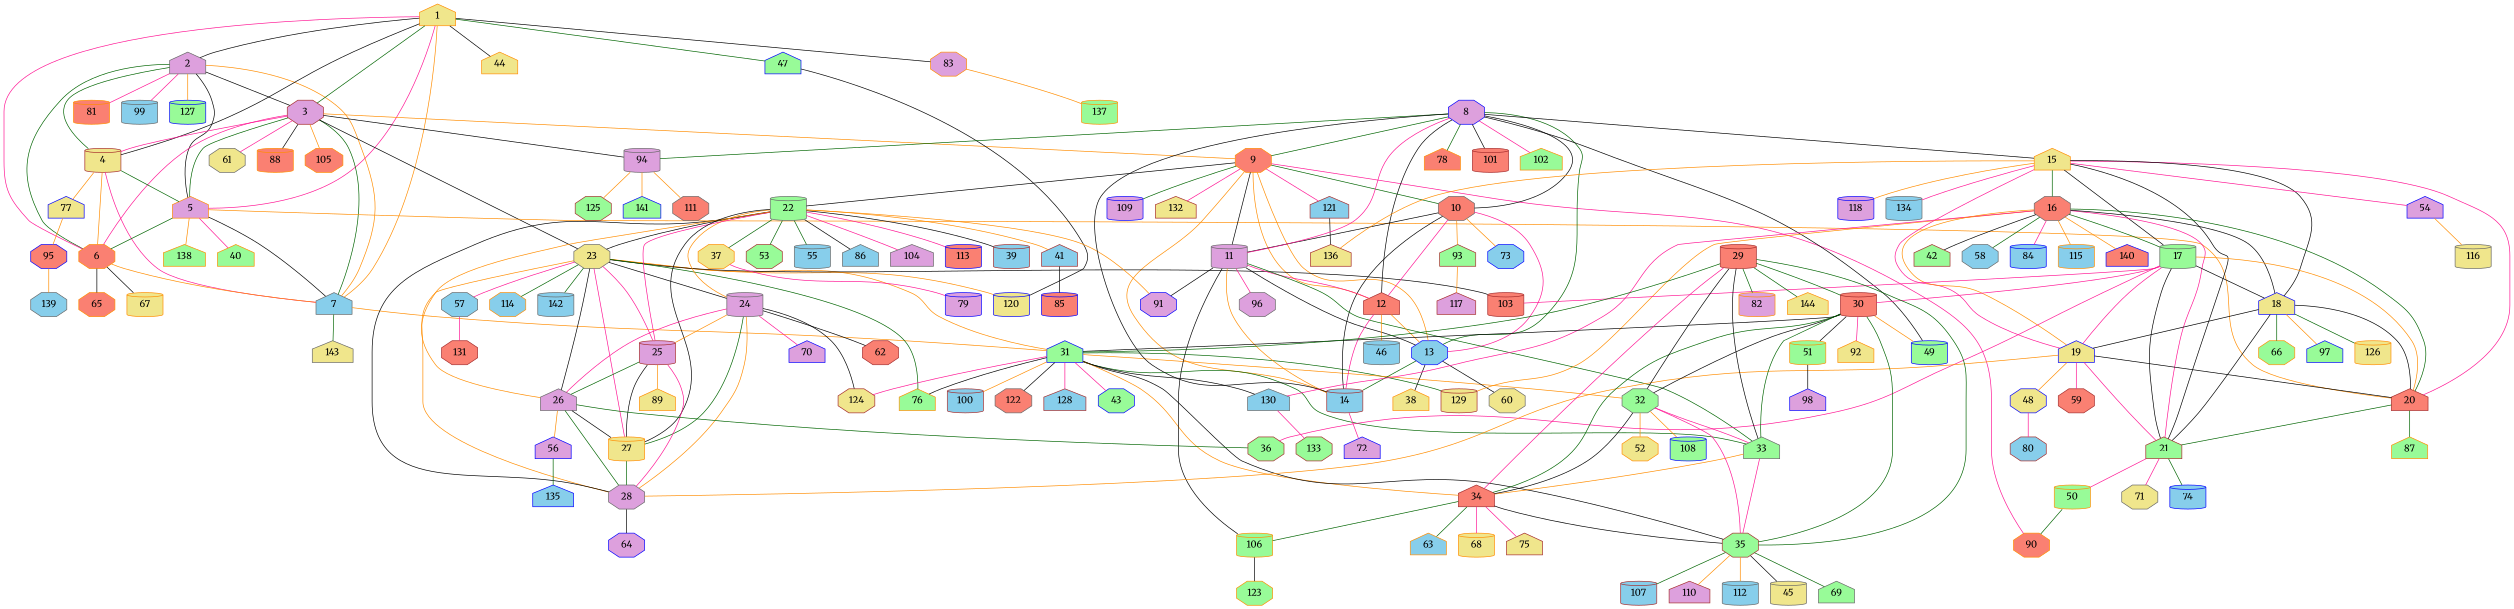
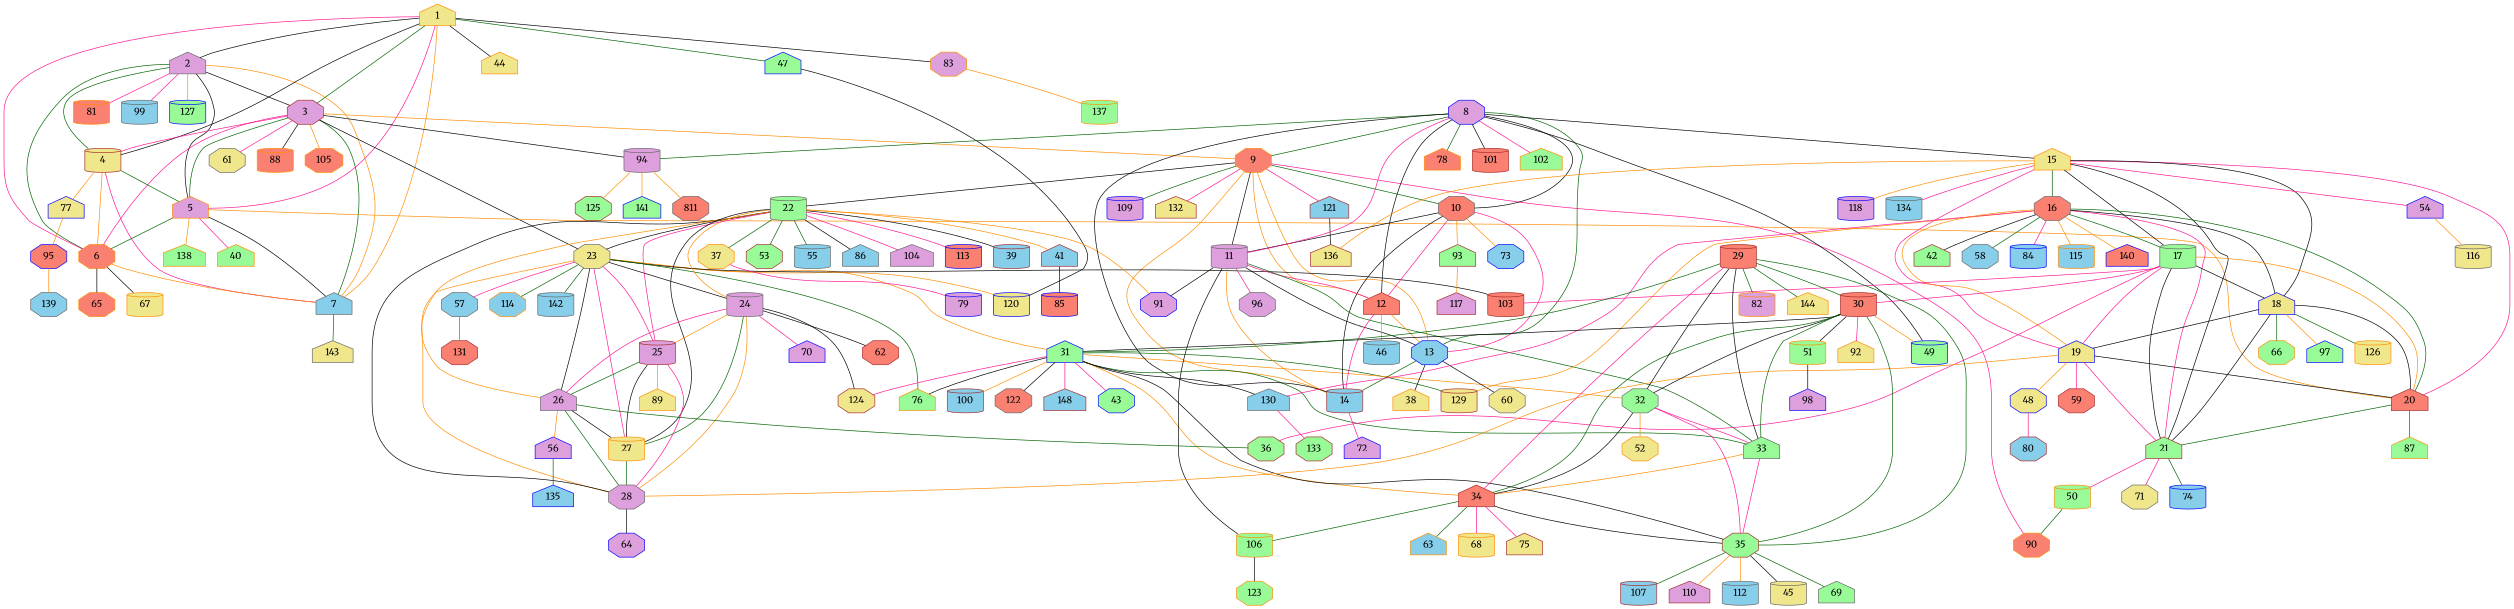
(691, 208) -> (691, 208)
(717, 332) -> none
(1065, 401) -> (1065, 401)
(1688, 449) -> none
